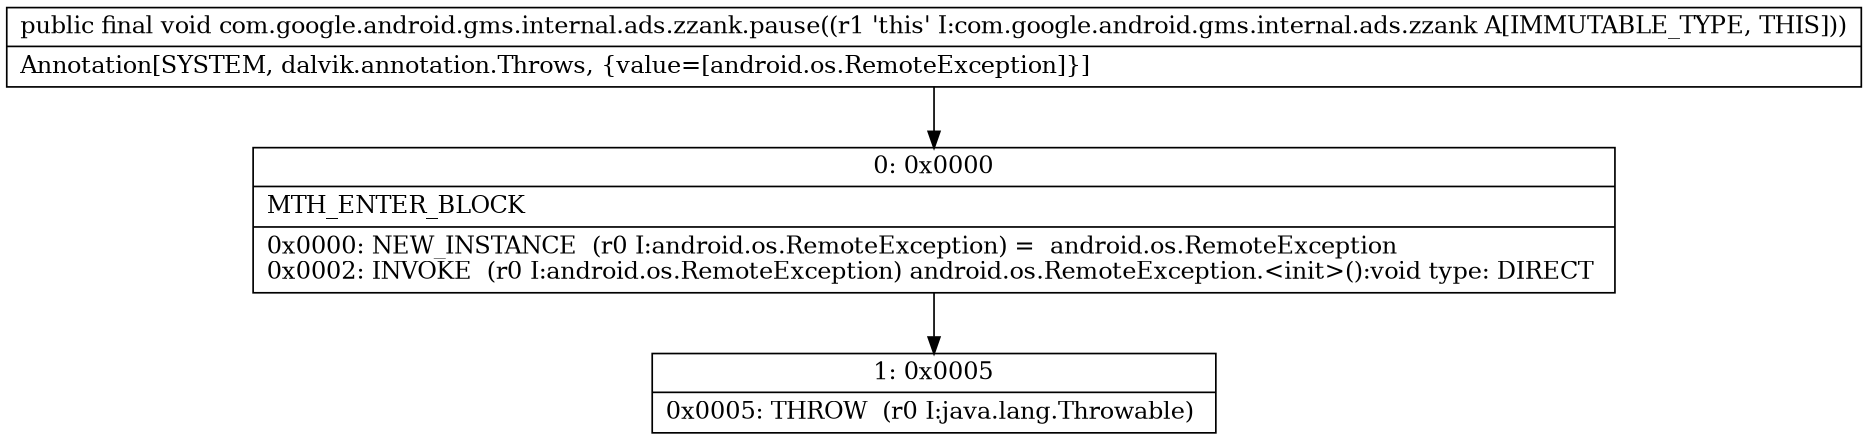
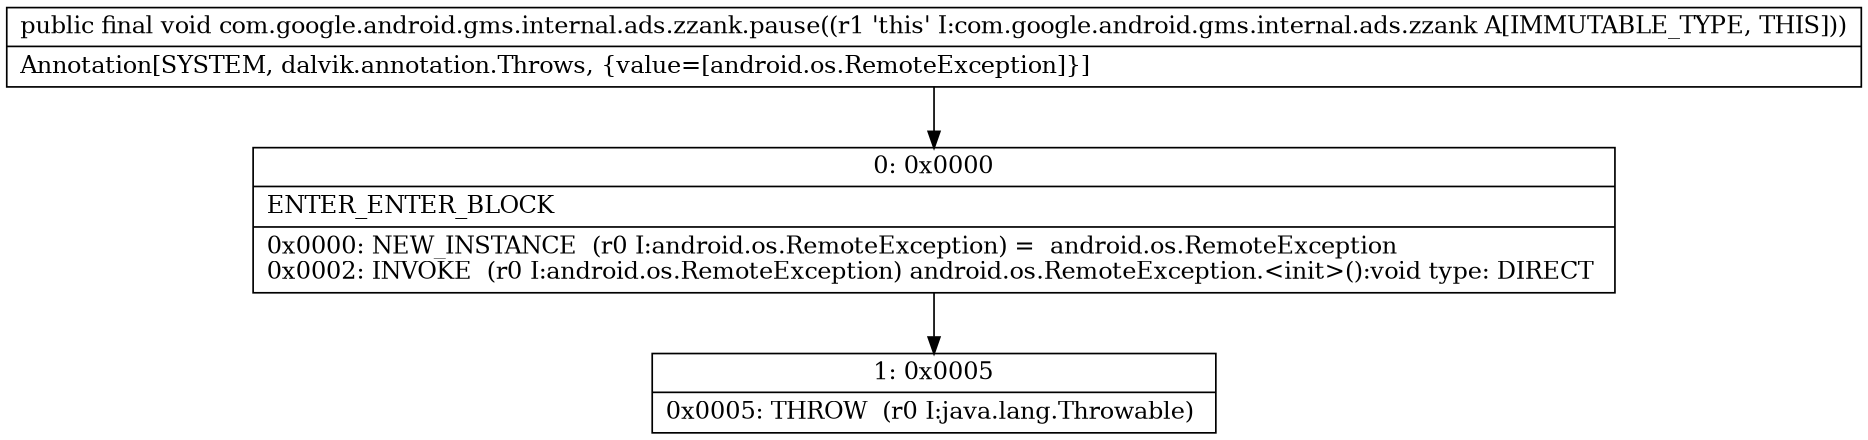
(397, 206) -> (411, 206)
